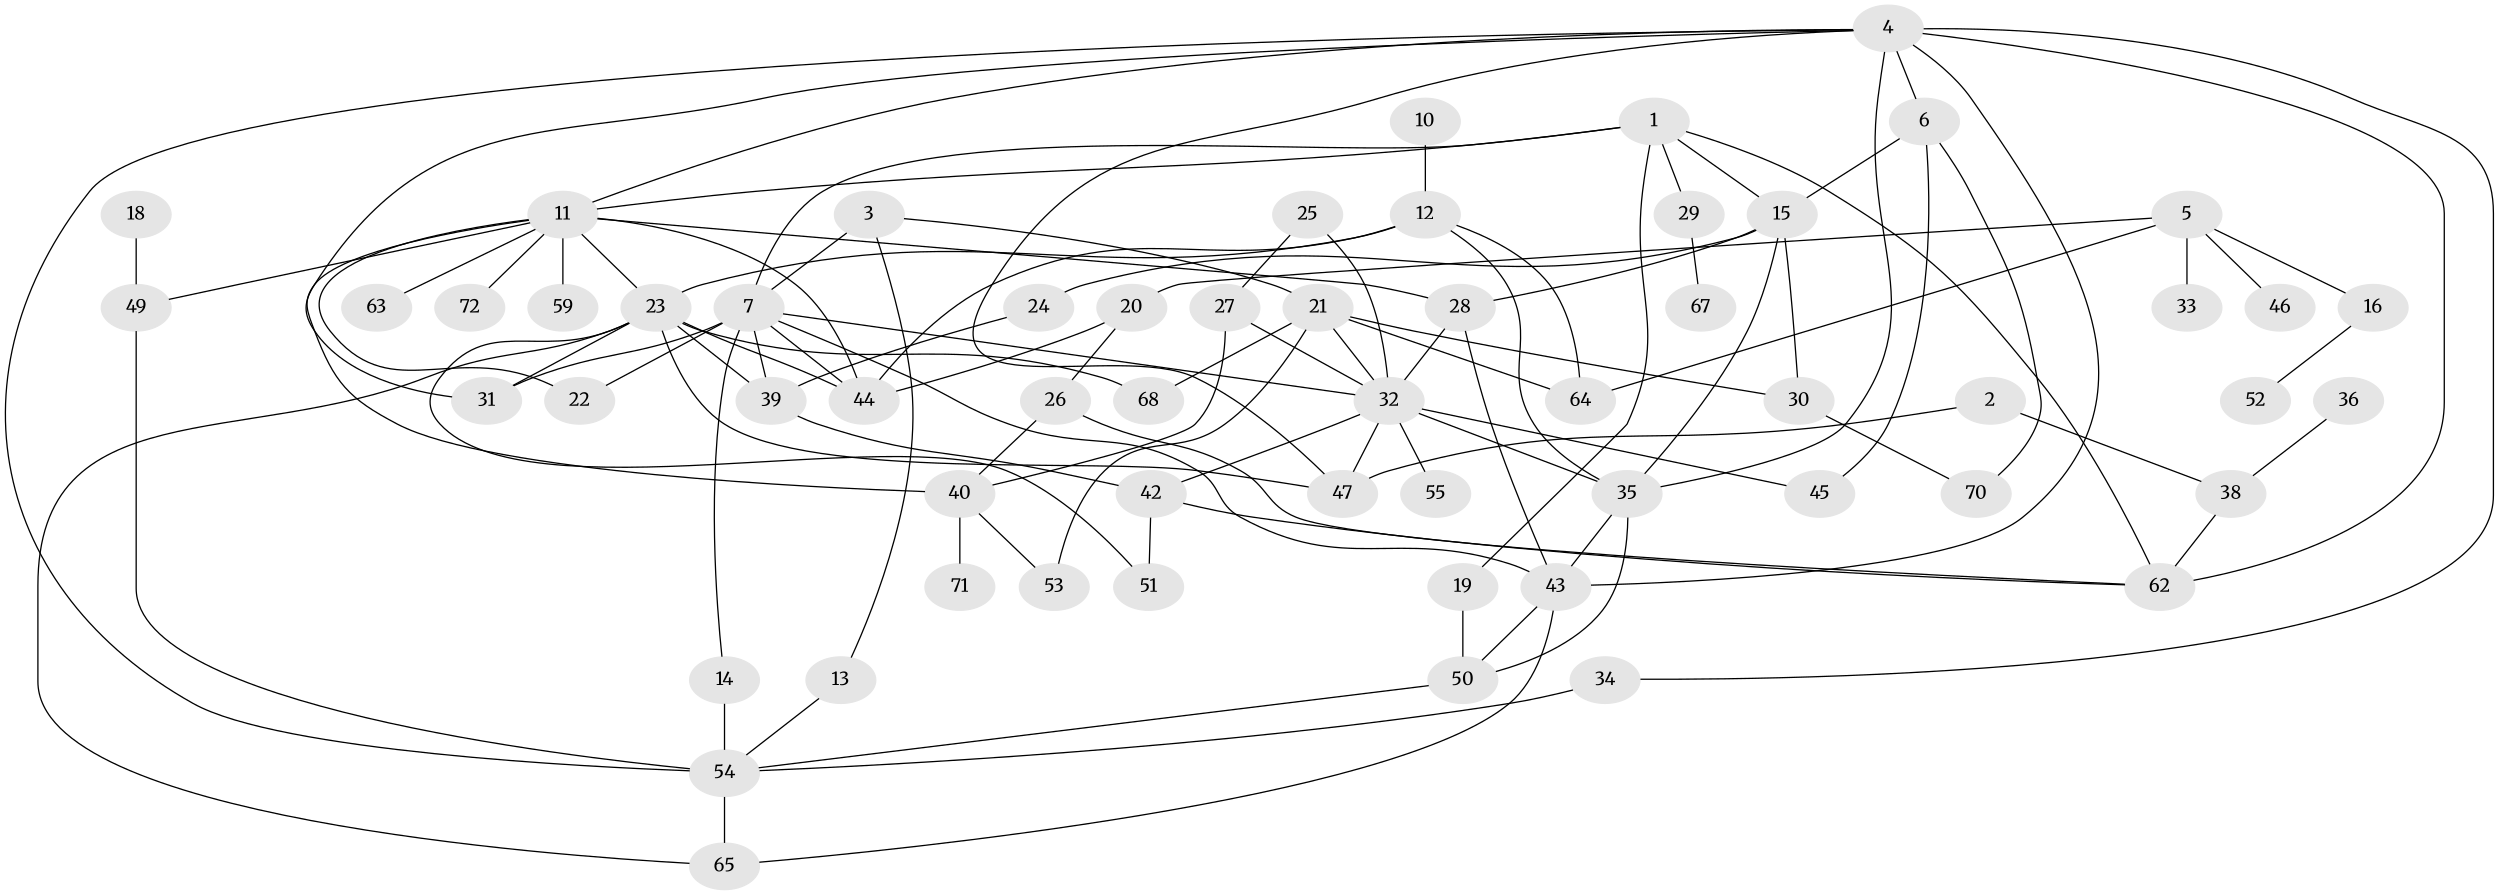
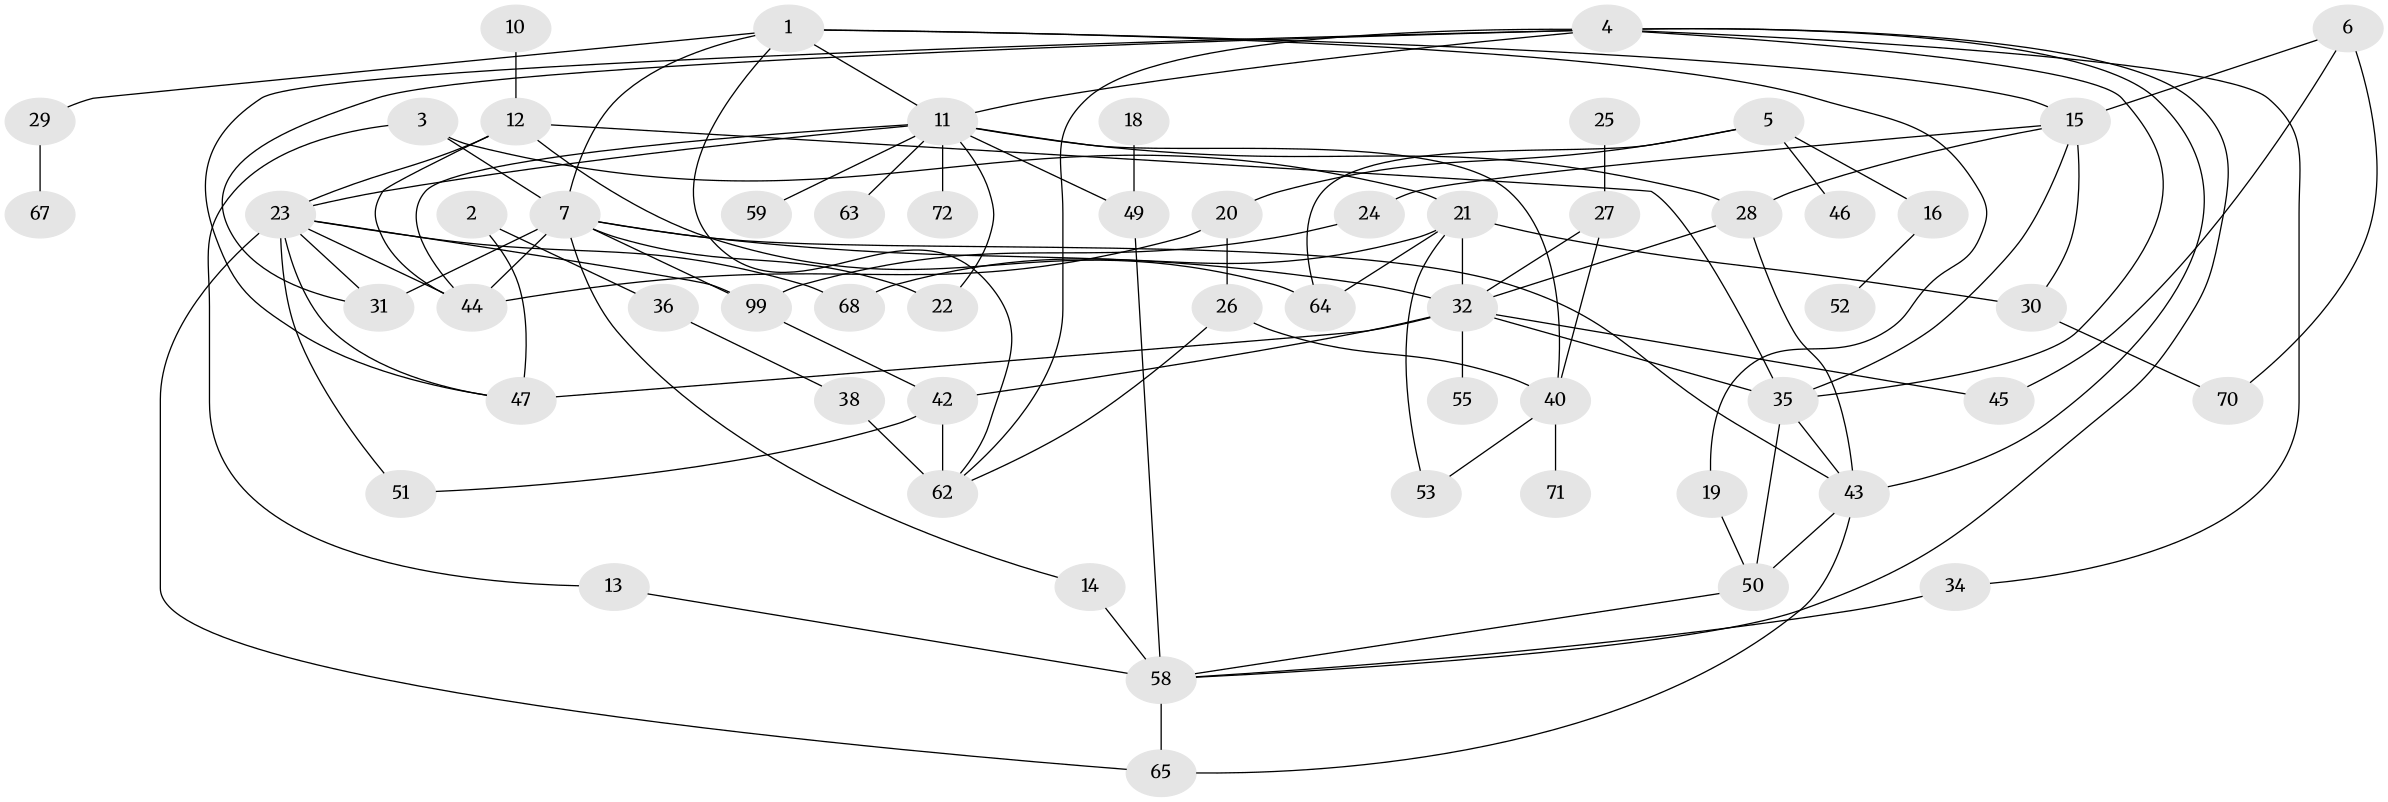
(1906, 75) -> none
(1371, 300) -> none
(2187, 308) -> none
(771, 401) -> (756, 308)
(2111, 447) -> (595, 274)
(725, 773) -> (1161, 680)
